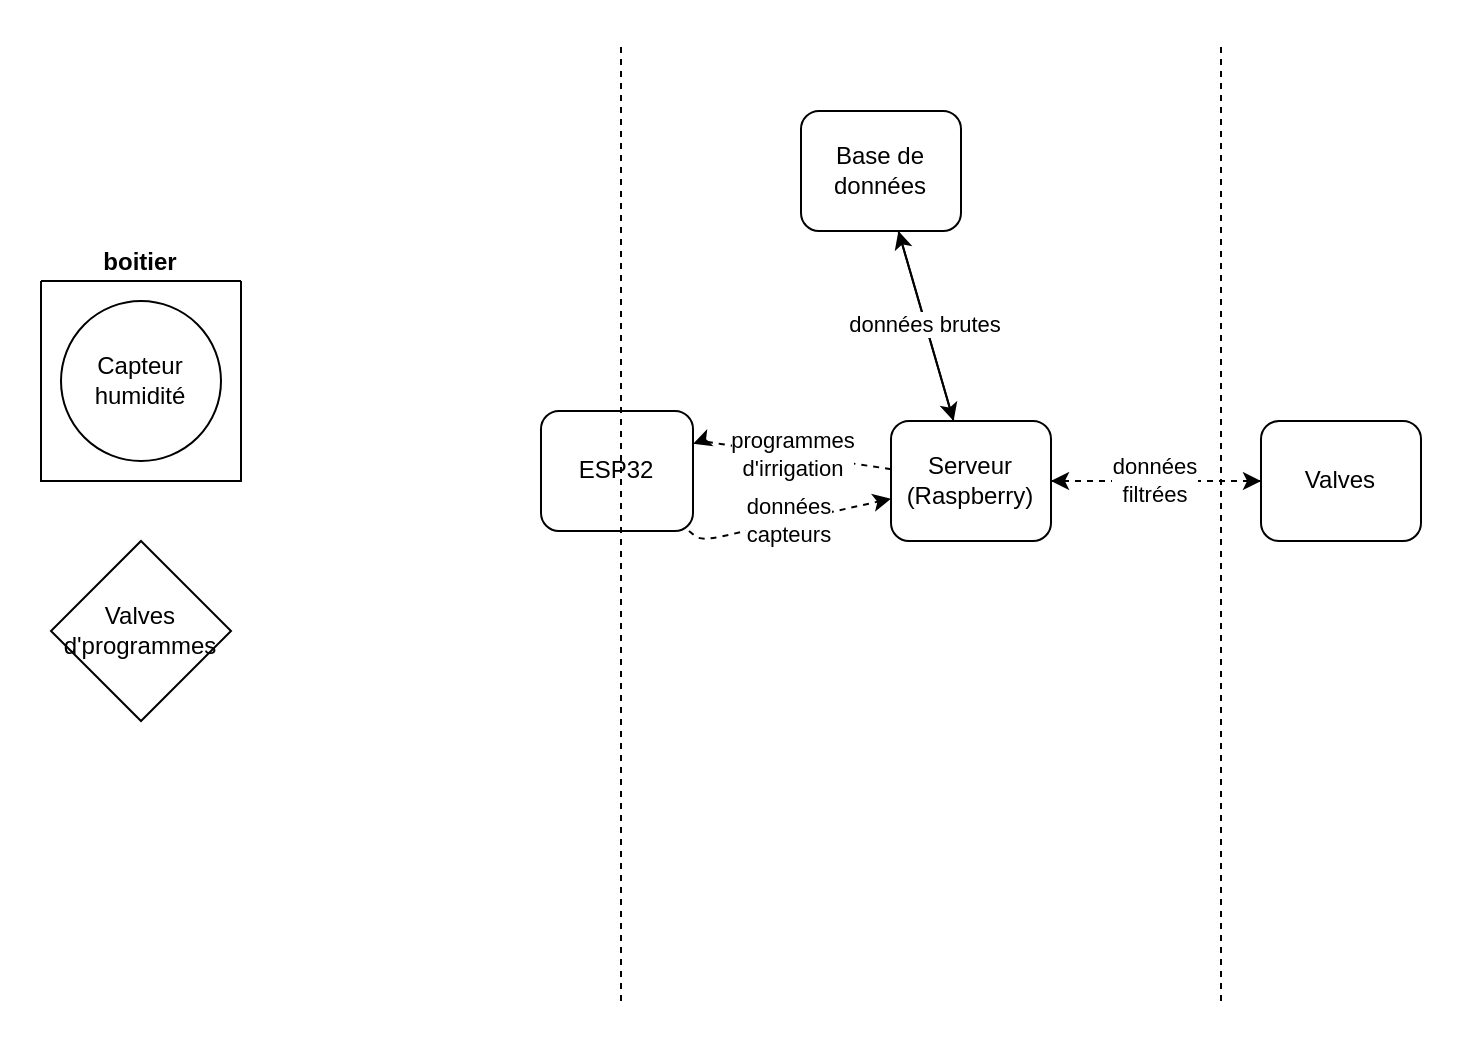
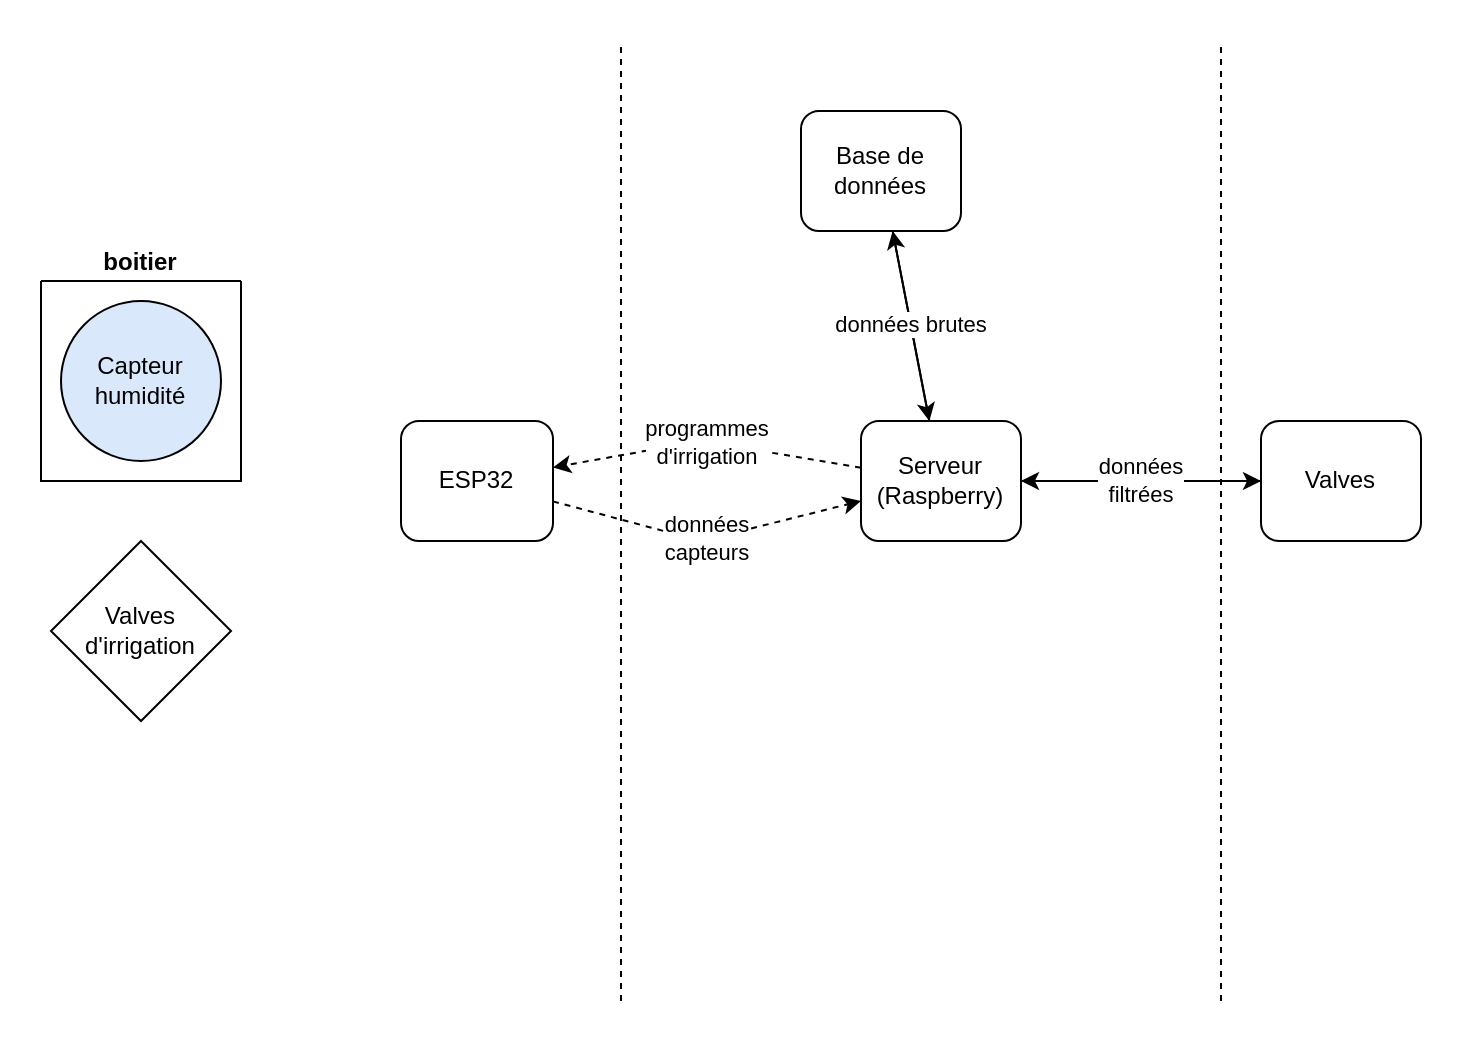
(141, 381) -> (141, 381)
(617, 471) -> (477, 481)
(971, 481) -> (941, 481)
(141, 631) -> (141, 631)
